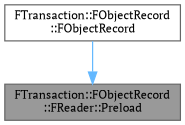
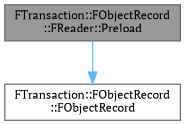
(93, 56) -> (93, 56)
